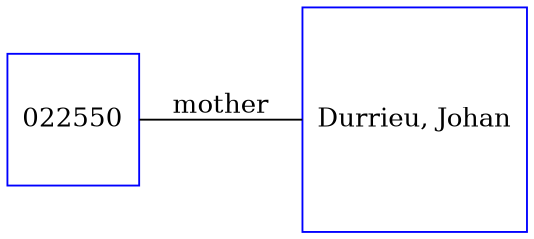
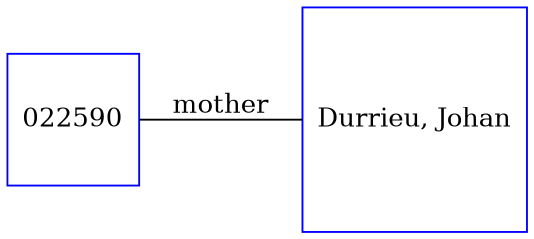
(73, 120) -> (73, 120)
